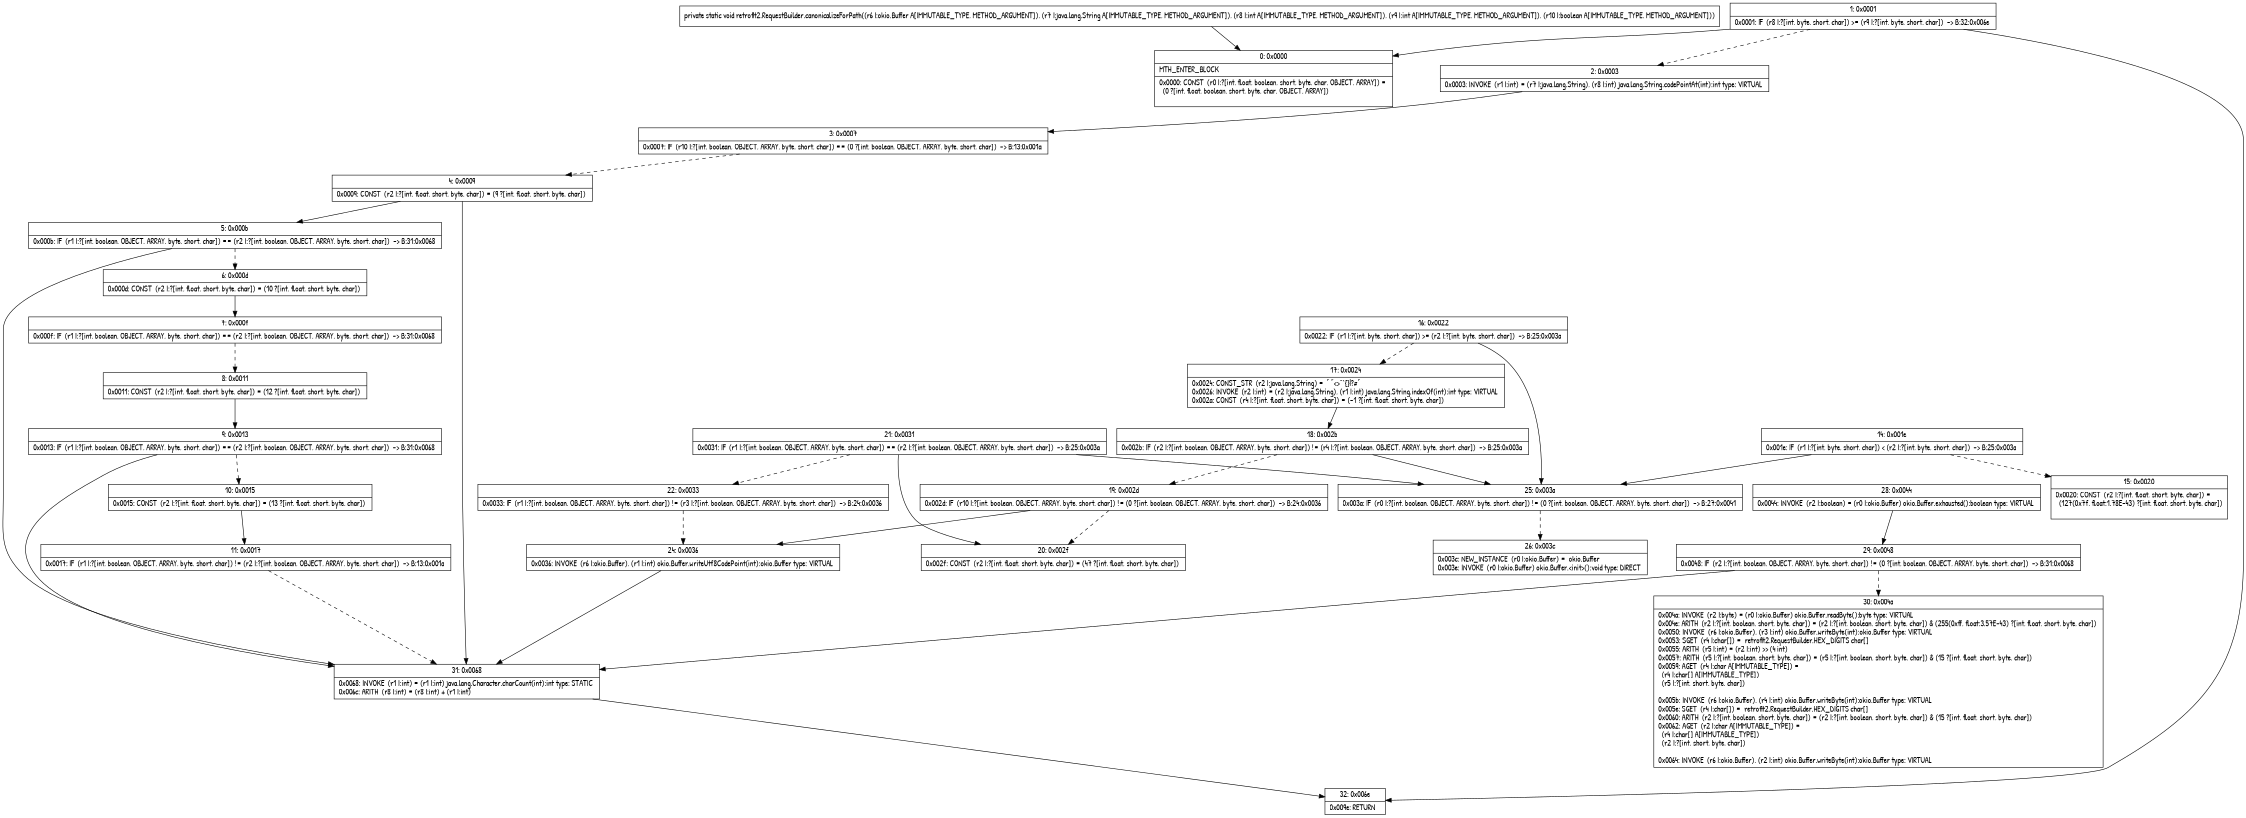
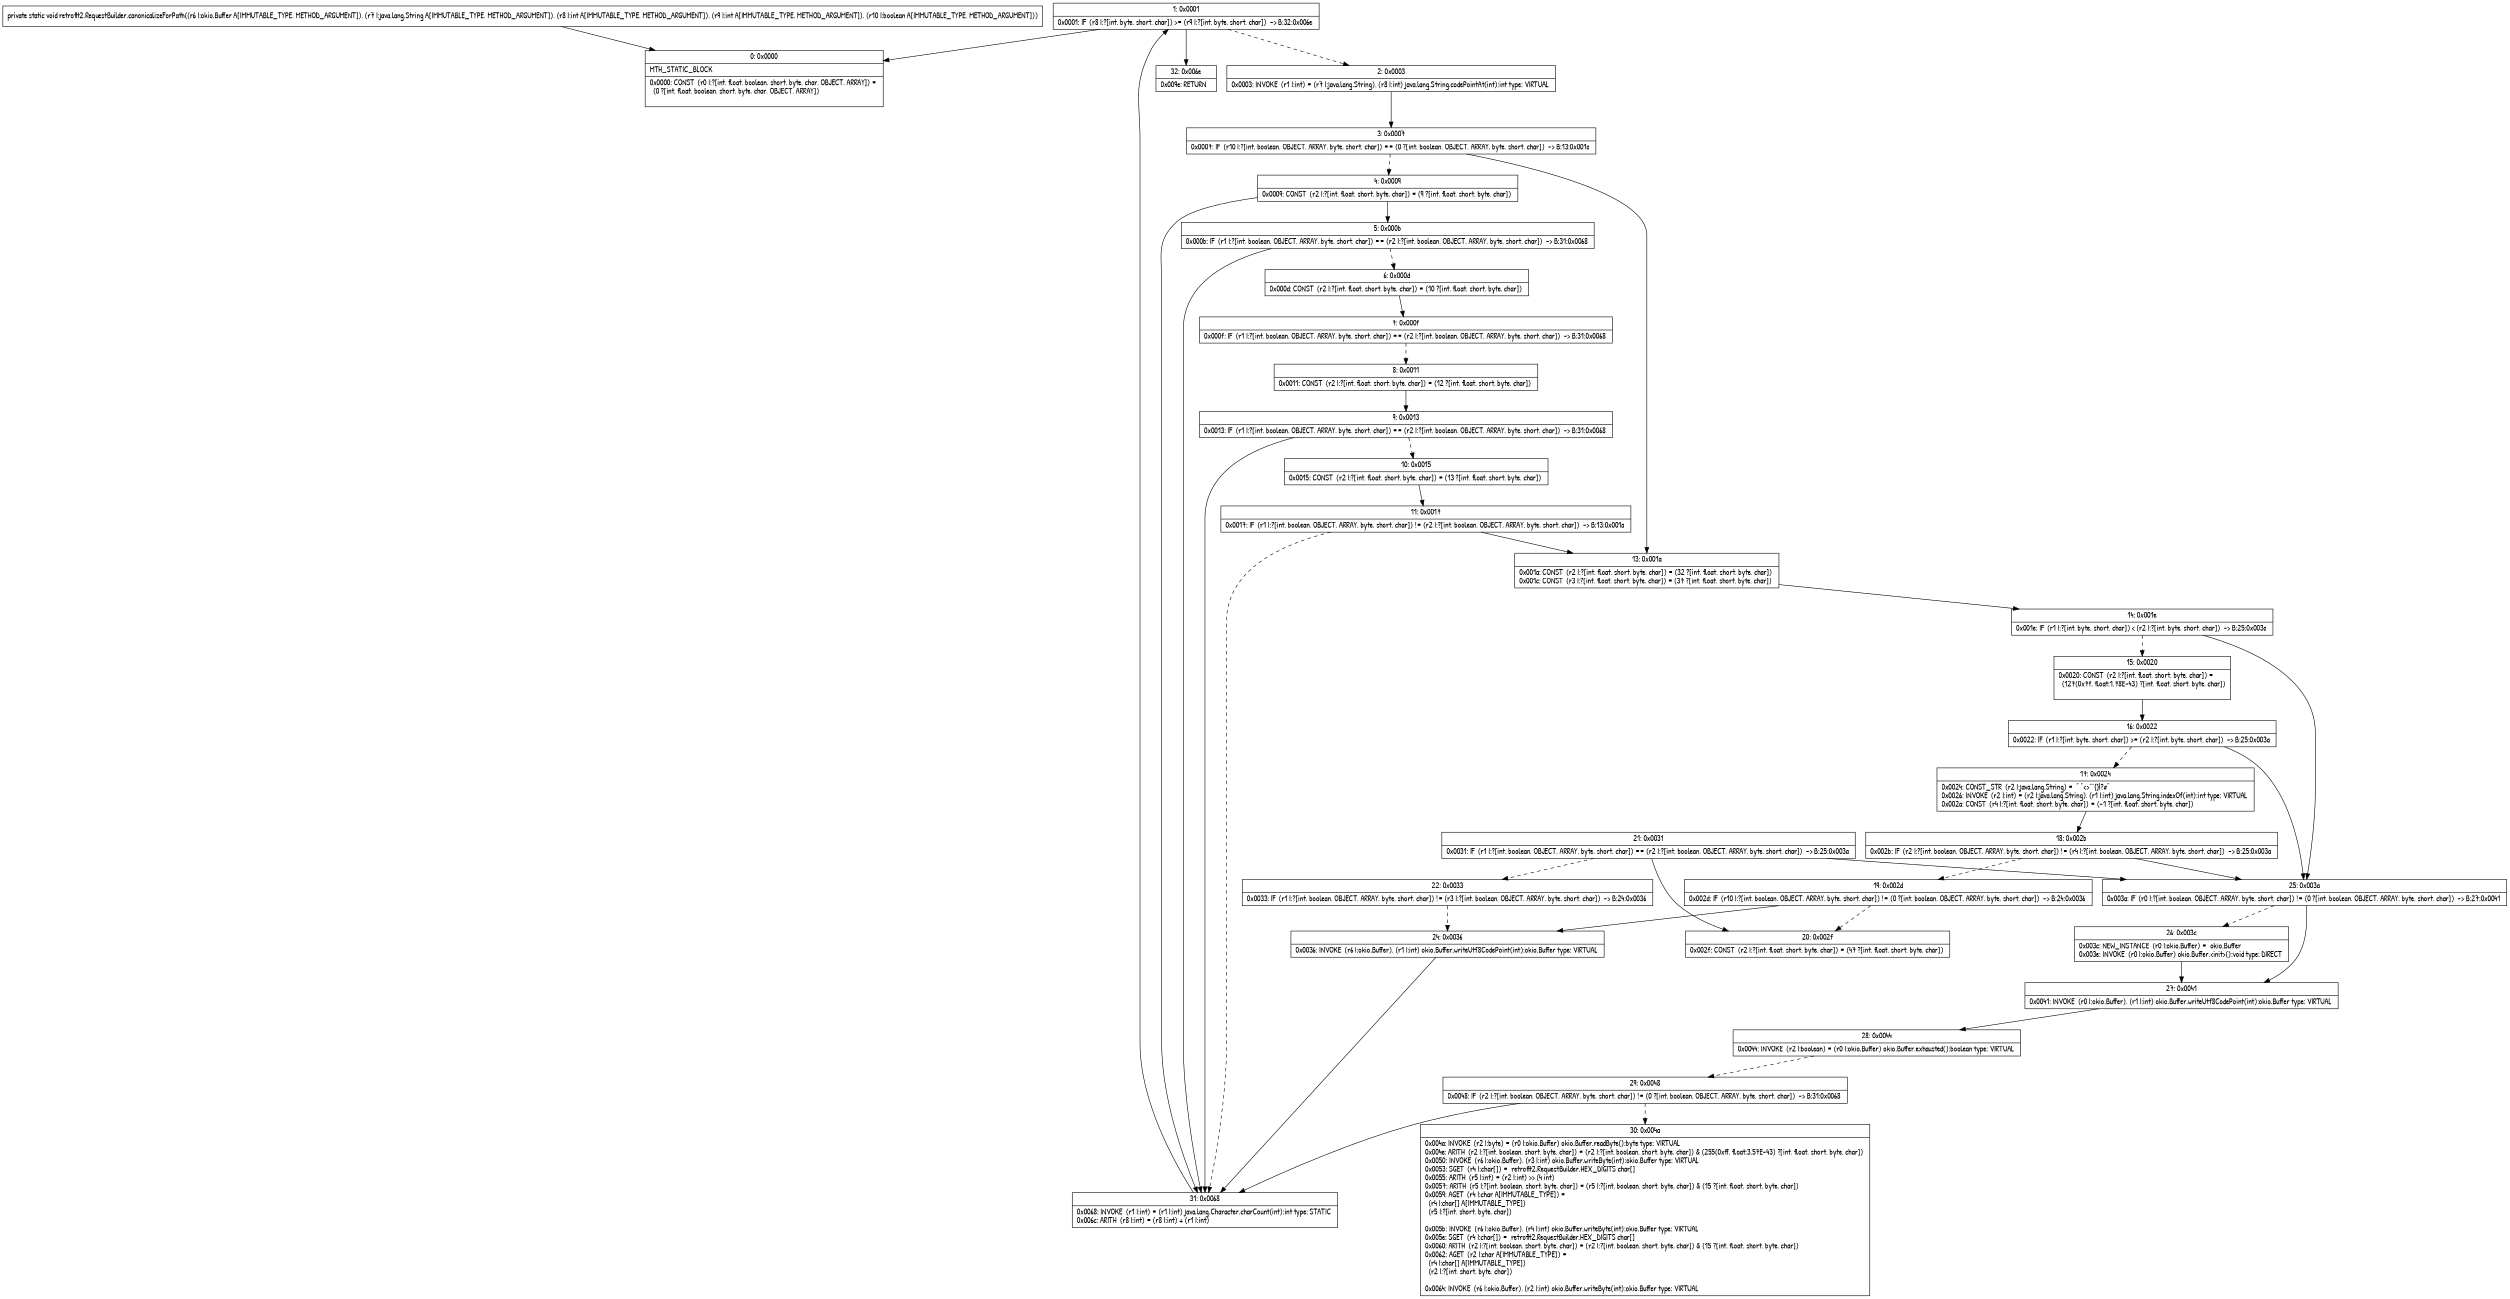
(1189, 70) -> (681, 70)
(1888, 525) -> (1764, 1066)
none -> (1647, 571)
none -> (2142, 707)
(956, 748) -> (1140, 615)
none -> (2182, 996)
